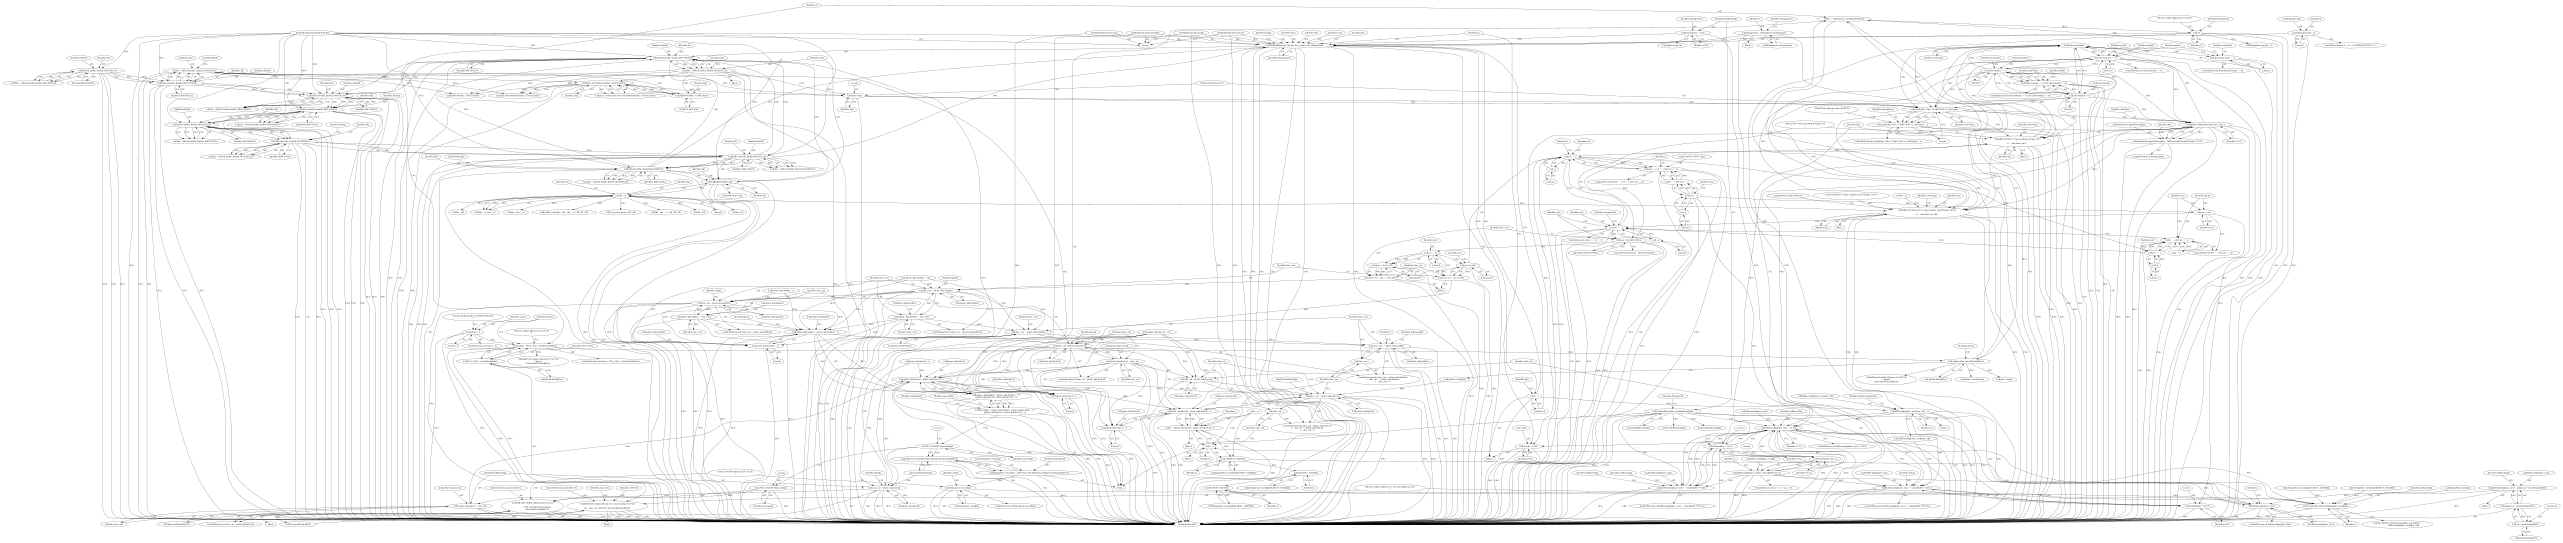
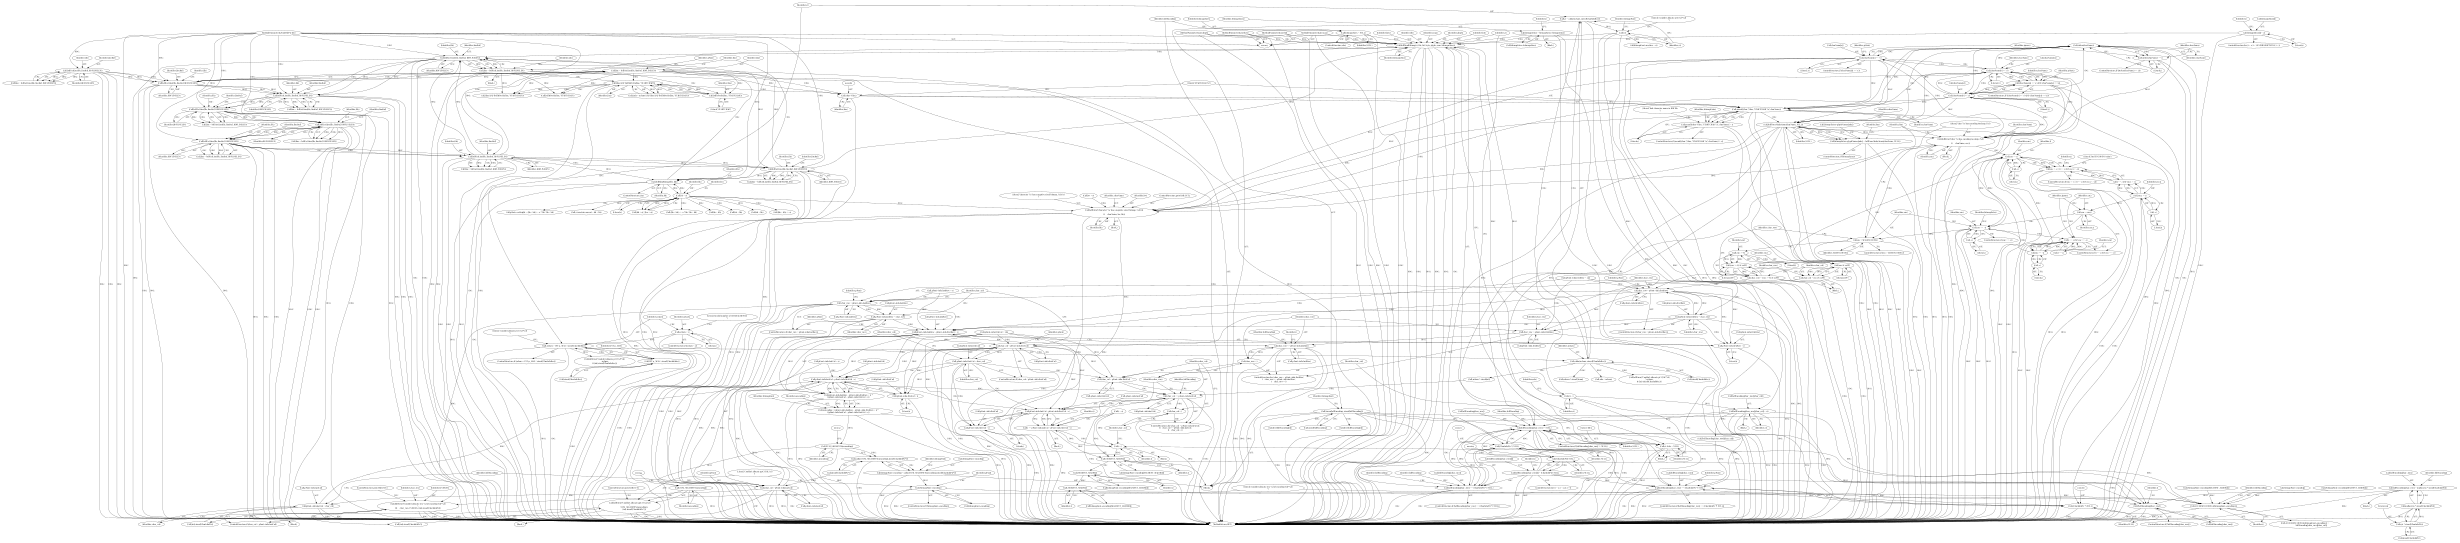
(1863, 396) -> none
(1154, 444) -> none
